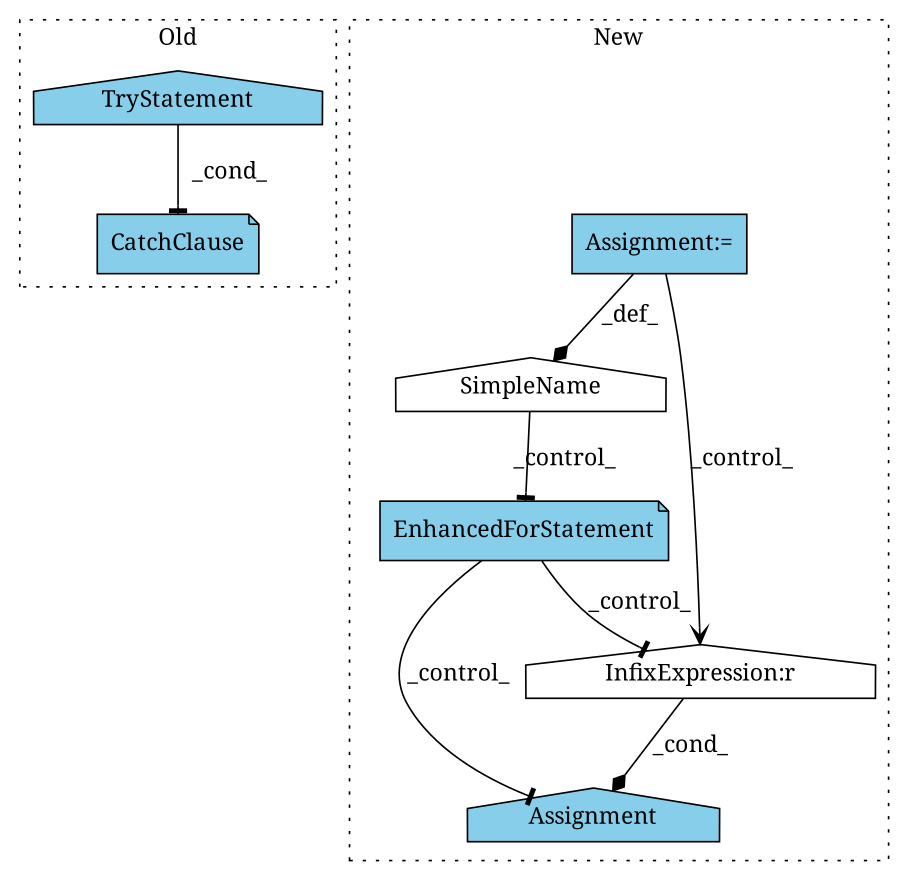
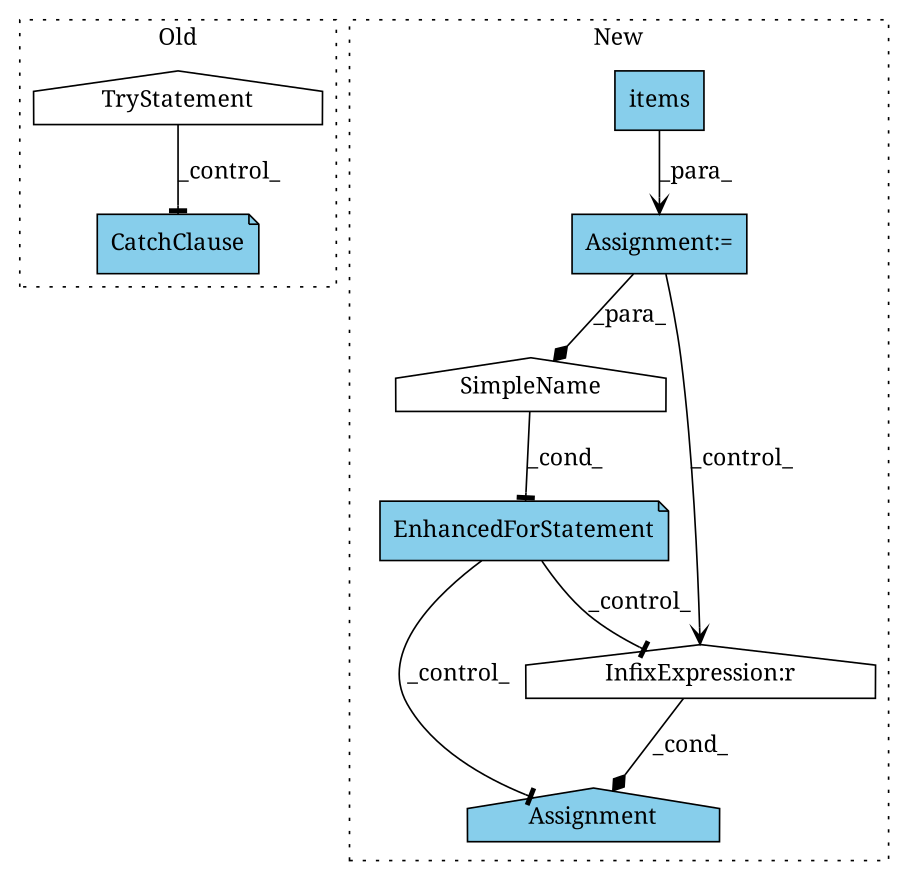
(178, 101) -> (178, 101)
none -> (659, 101)
(230, 172) -> (230, 172)
(631, 316) -> (631, 316)
(565, 459) -> (565, 459)
